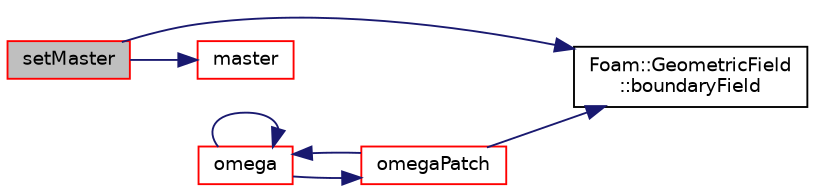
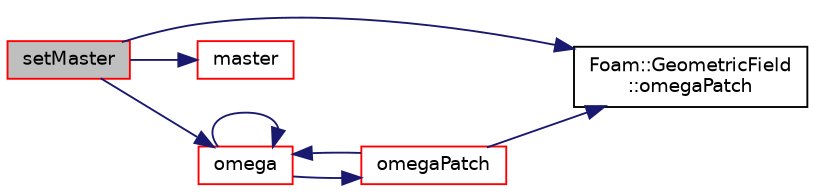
(691, 77) -> (691, 77)
none -> (149, 108)
